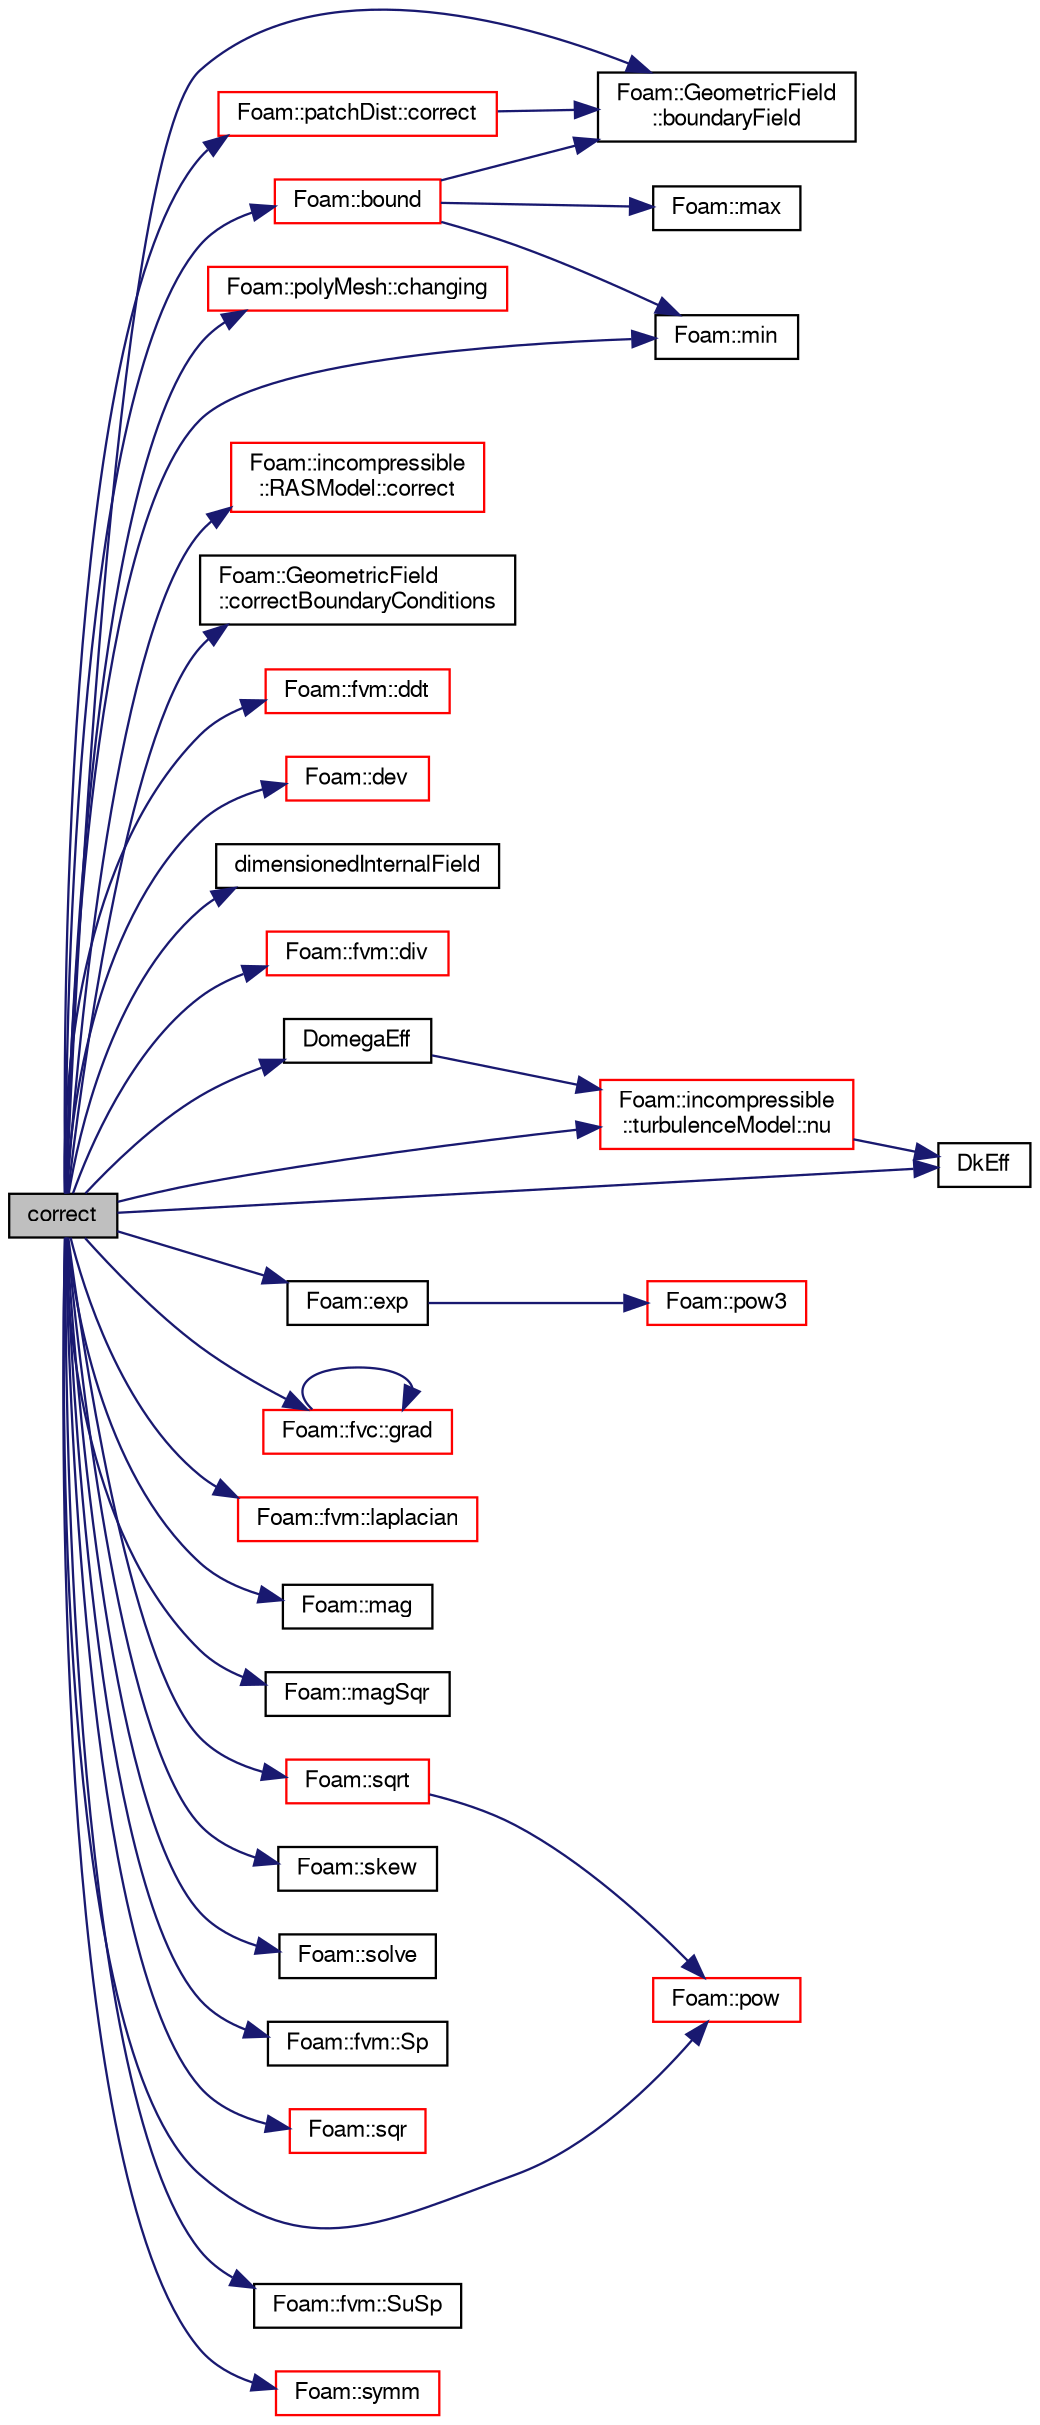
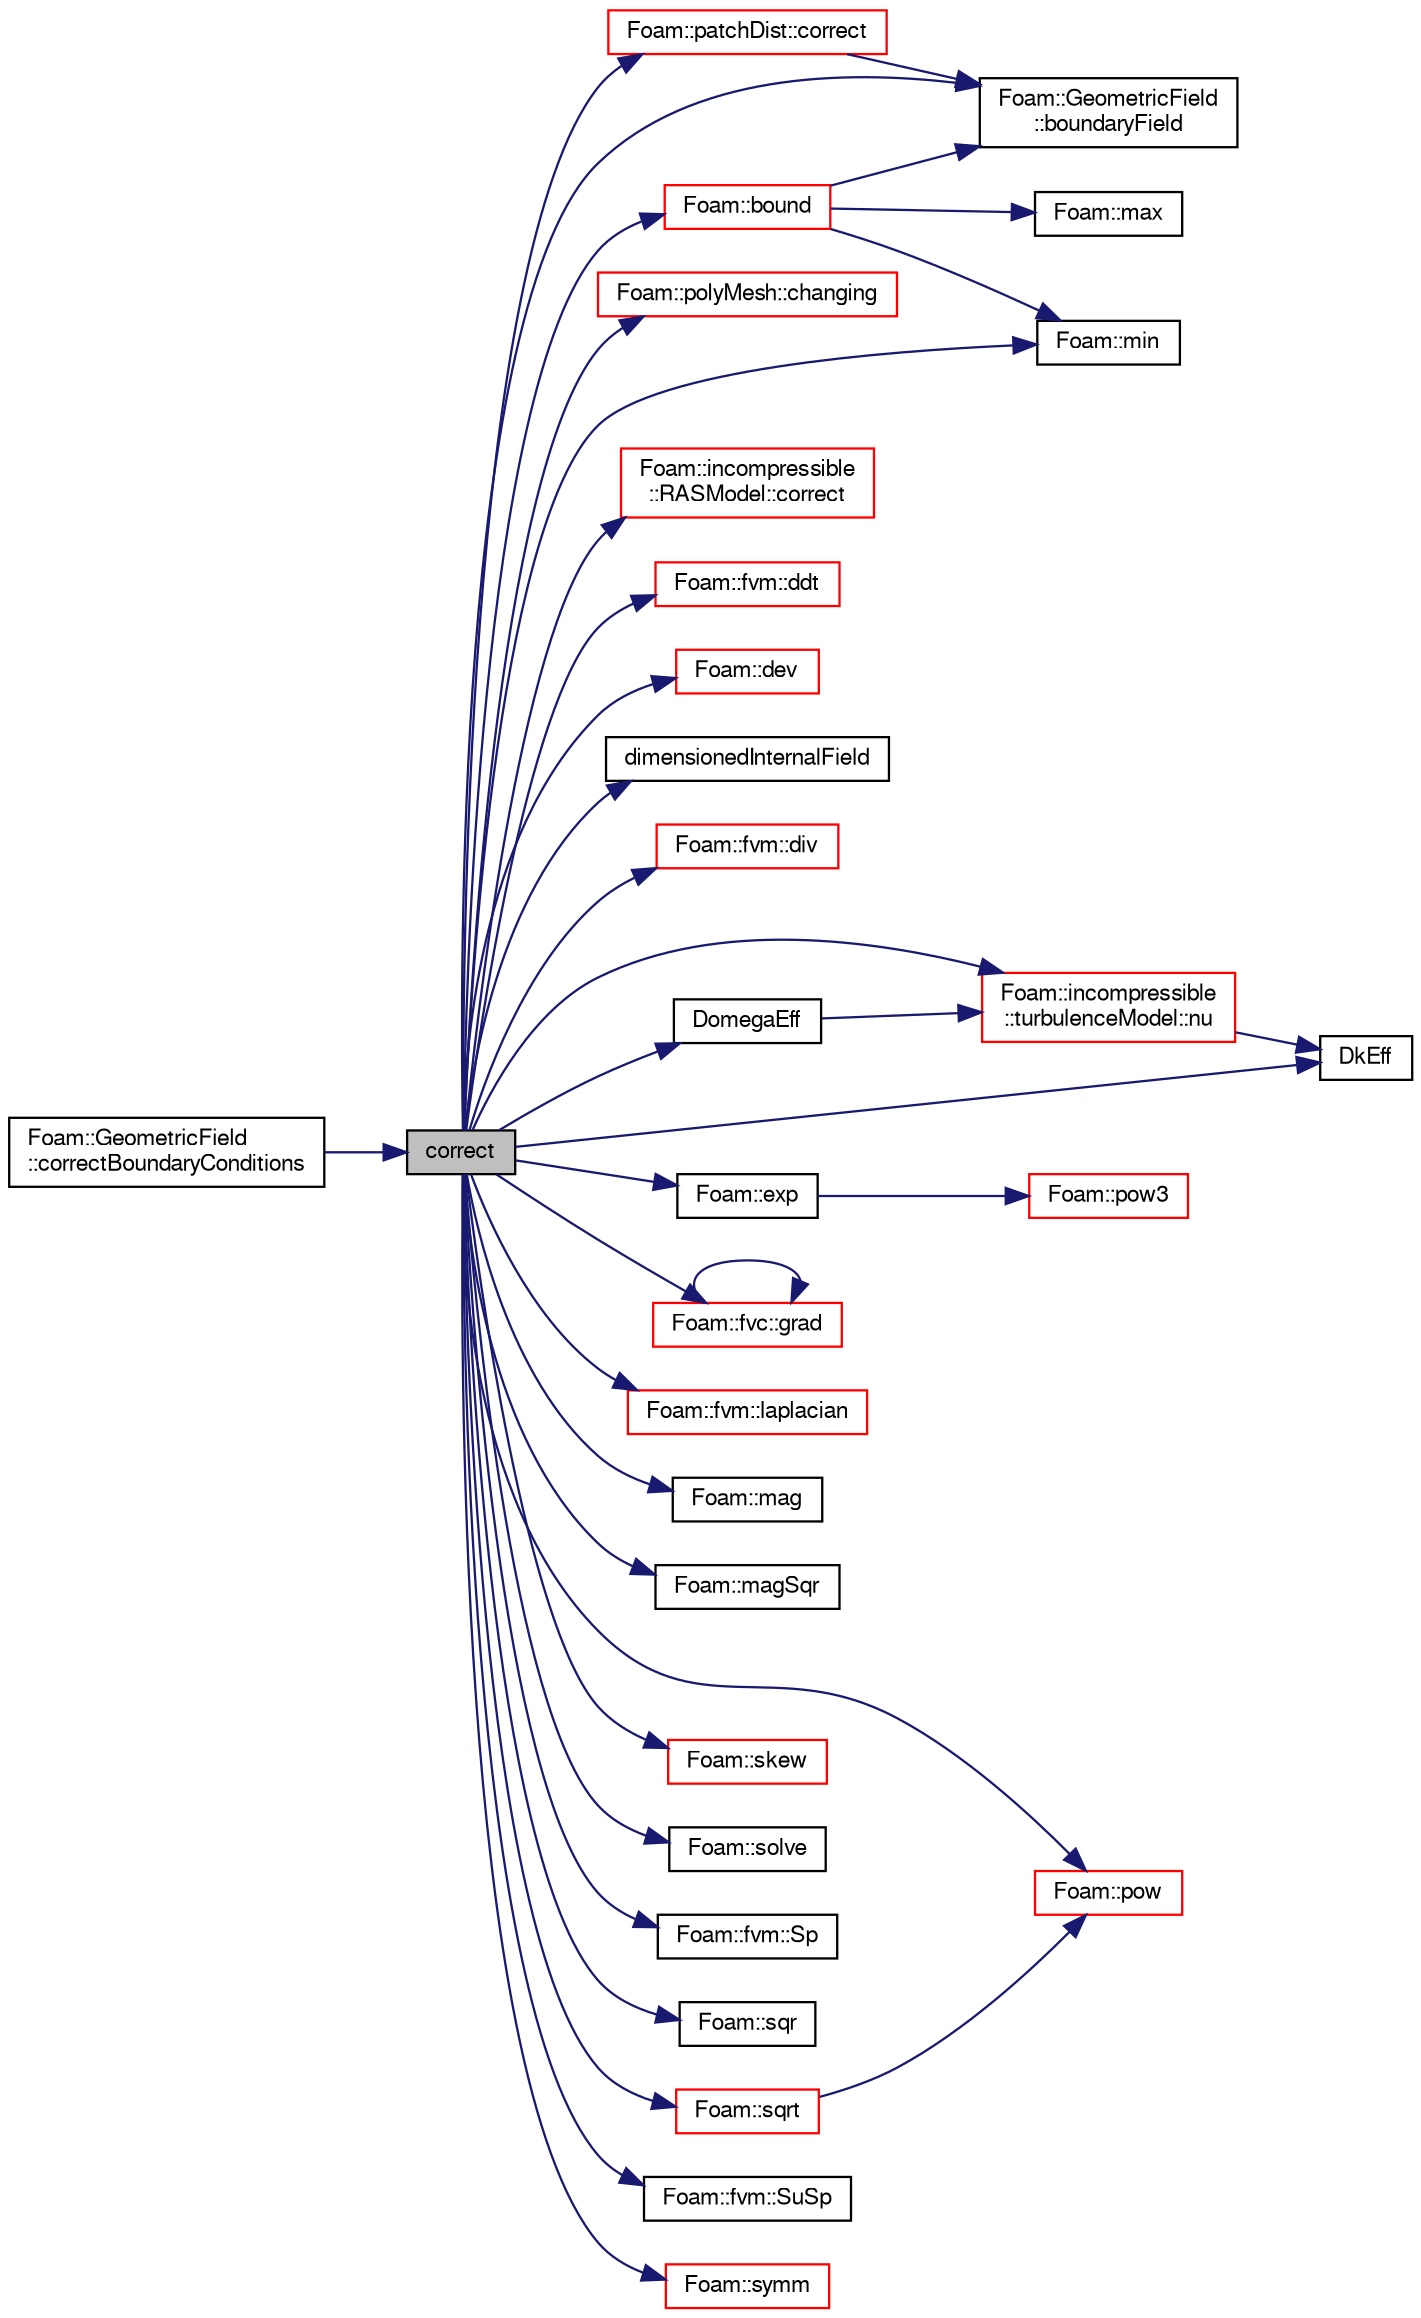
(142, 781) -> (354, 1152)
(358, 1869) -> (747, 1762)
(358, 2131) -> (747, 2024)
